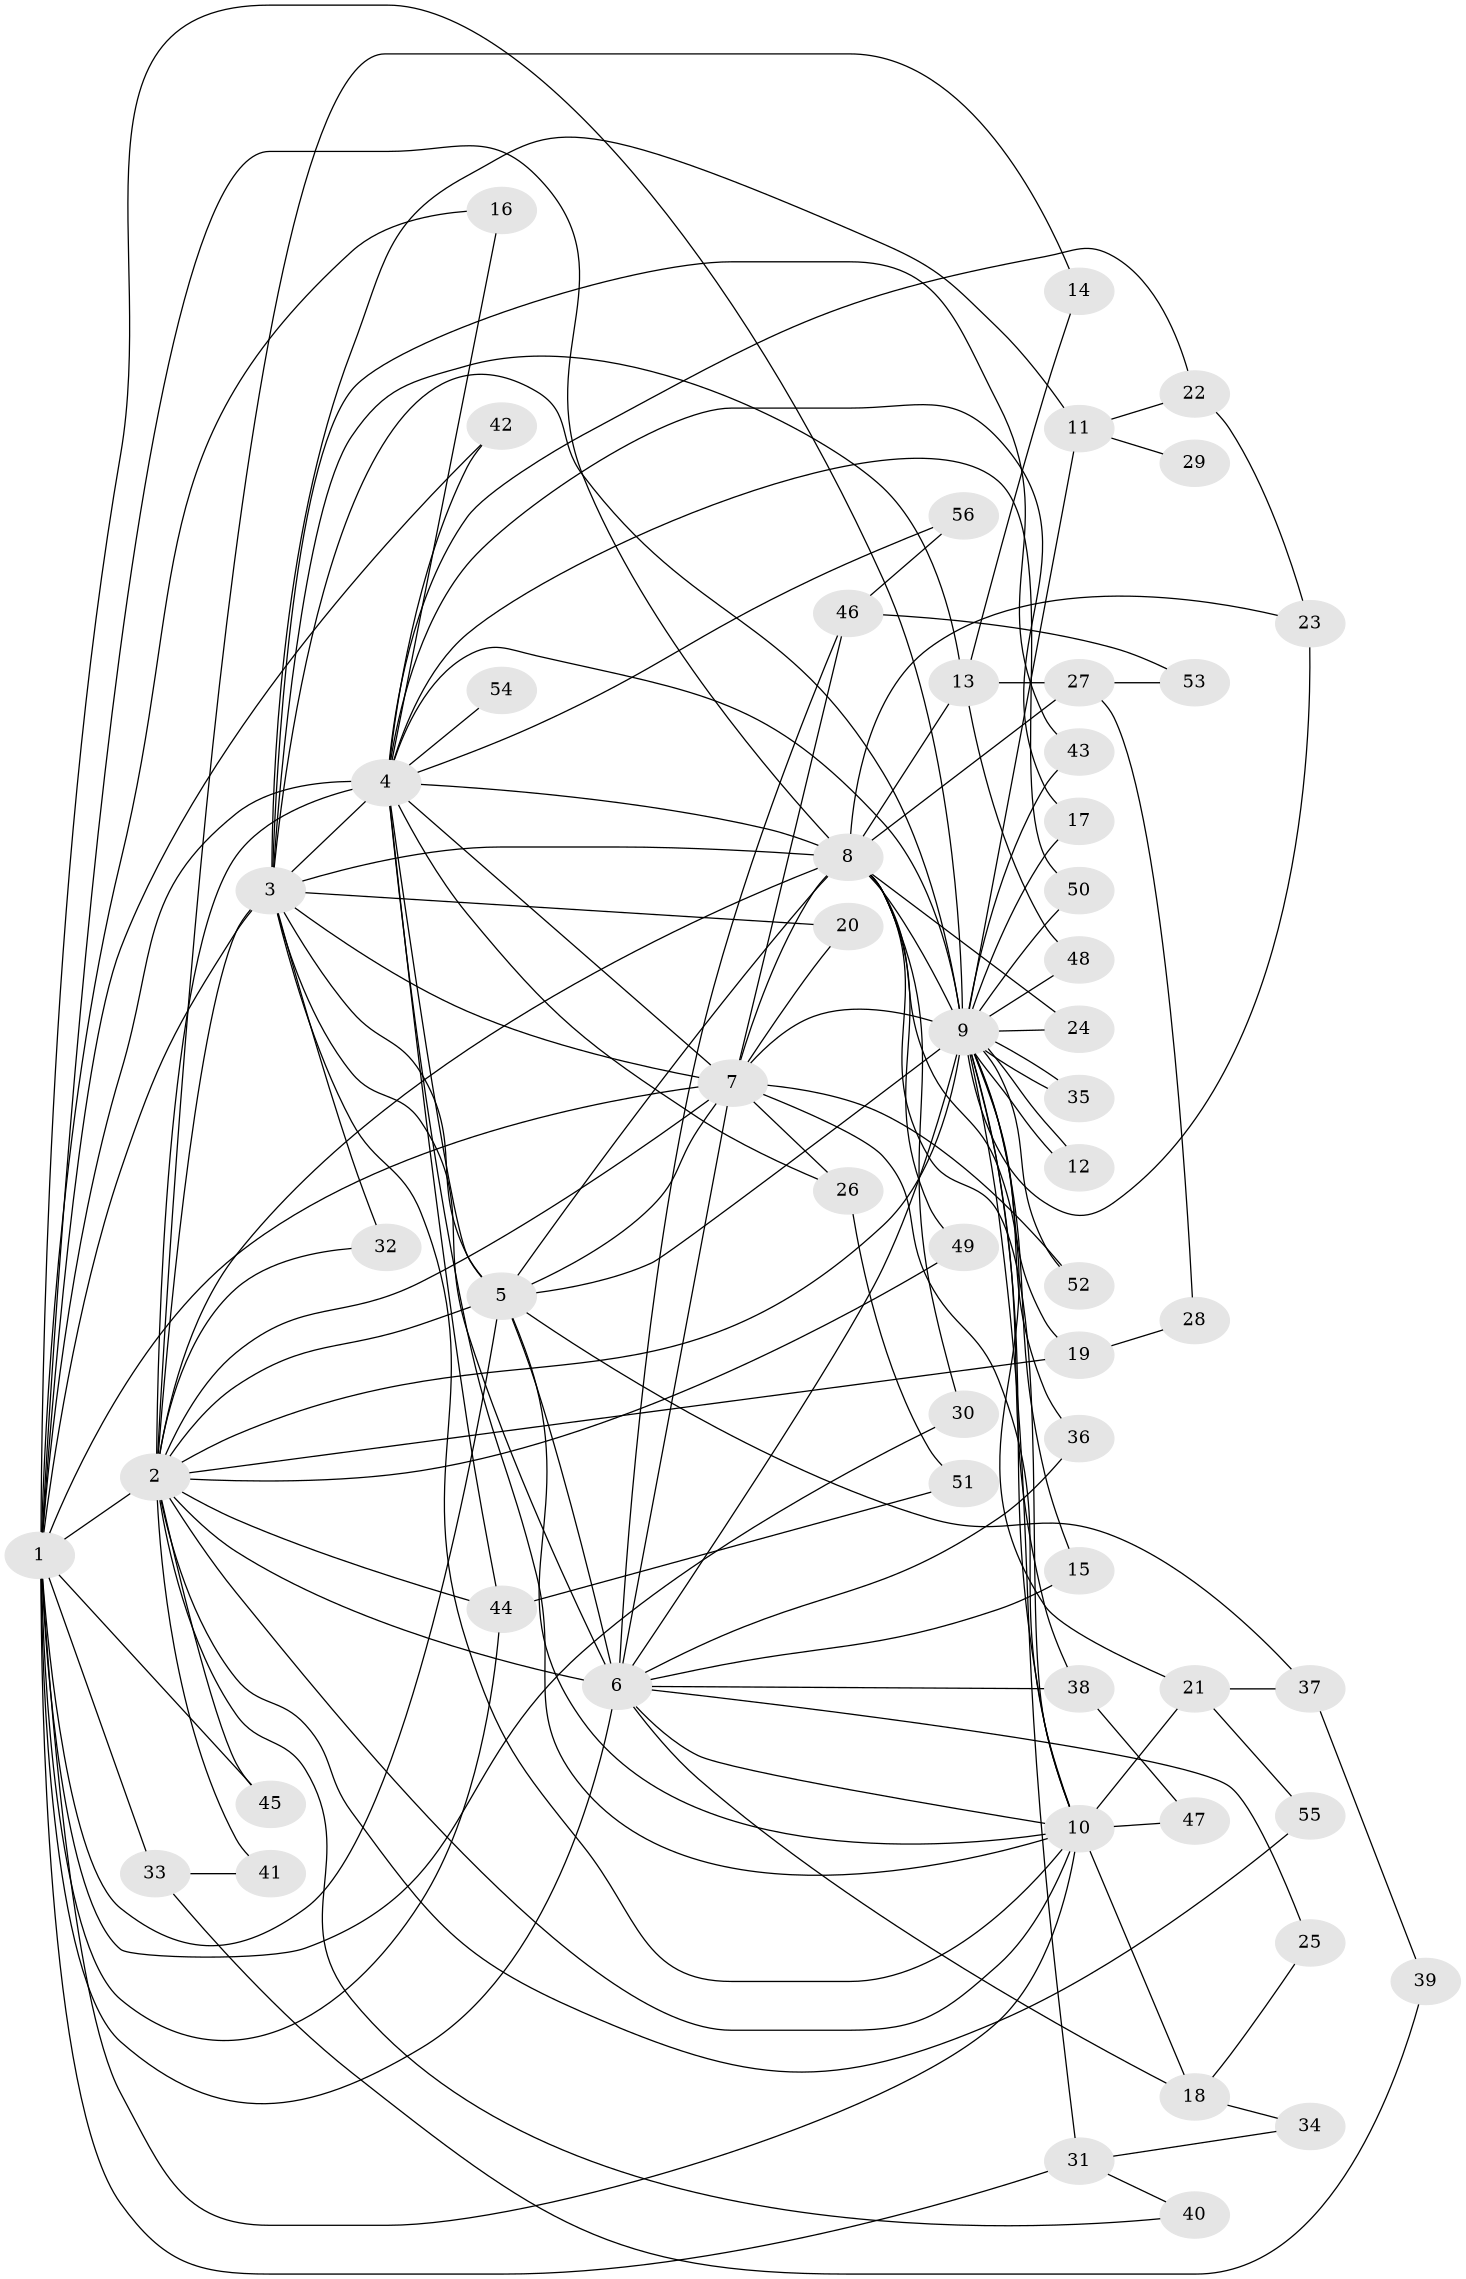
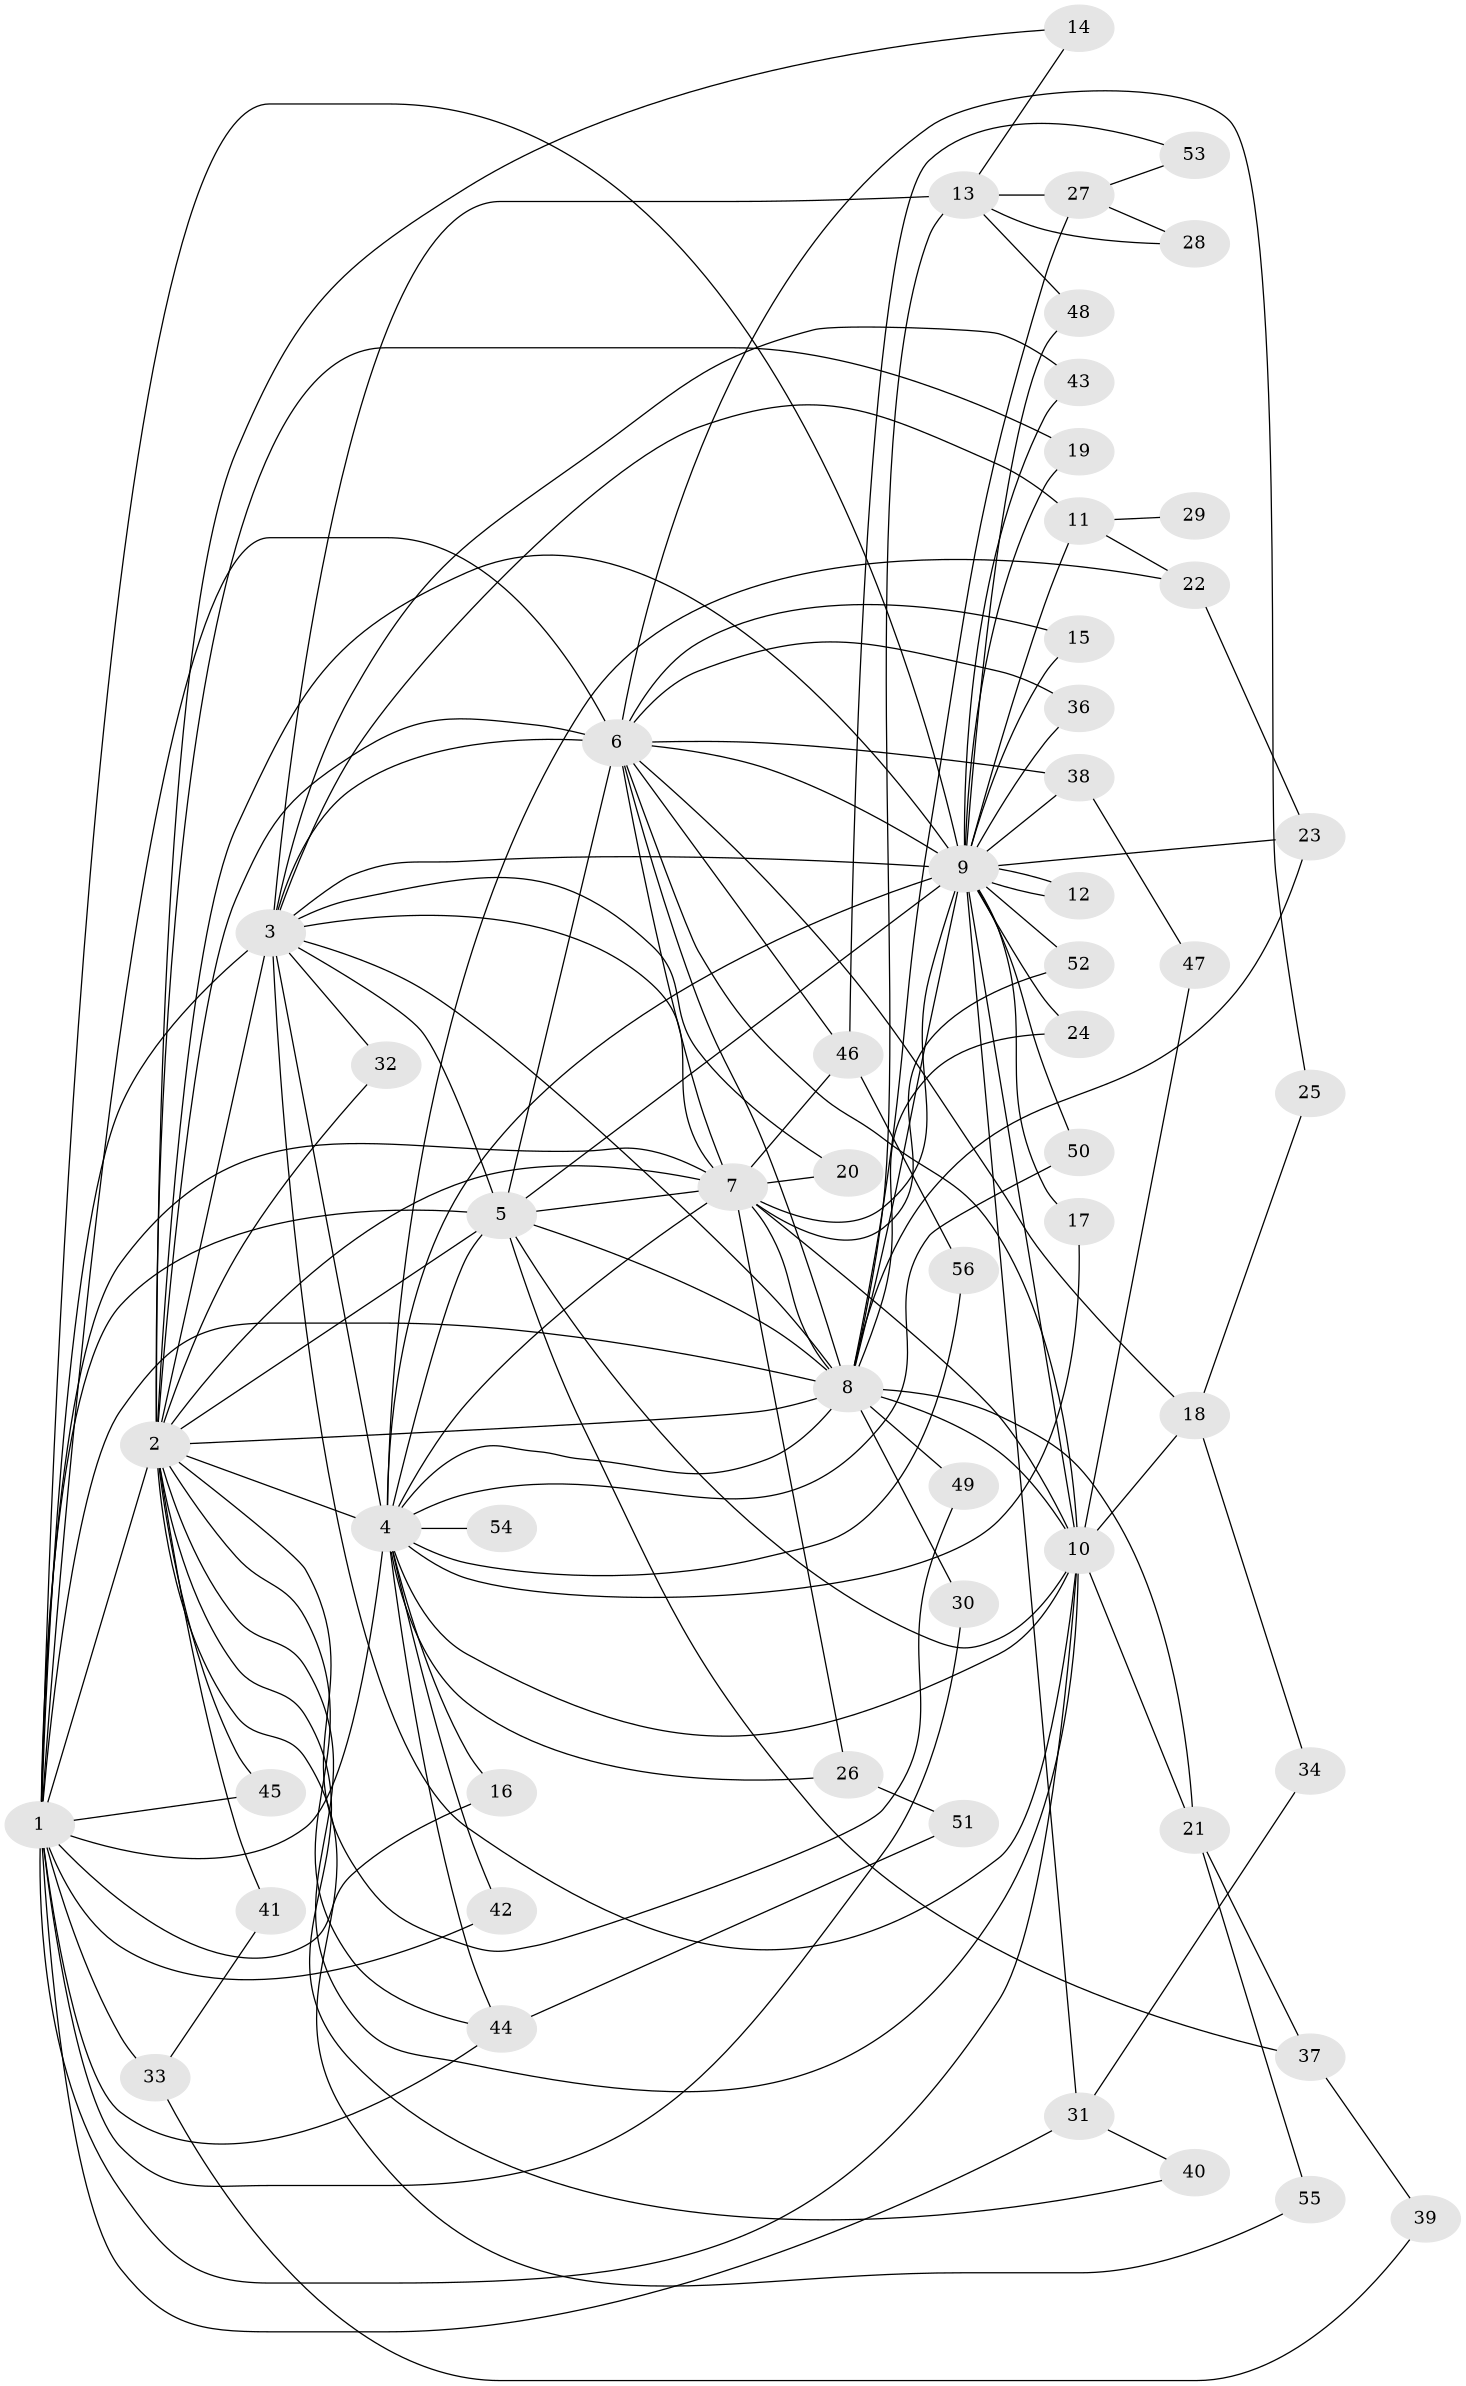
none -> (728, 1067)
(1079, 1099) -> none
(1137, 1338) -> (1074, 236)
